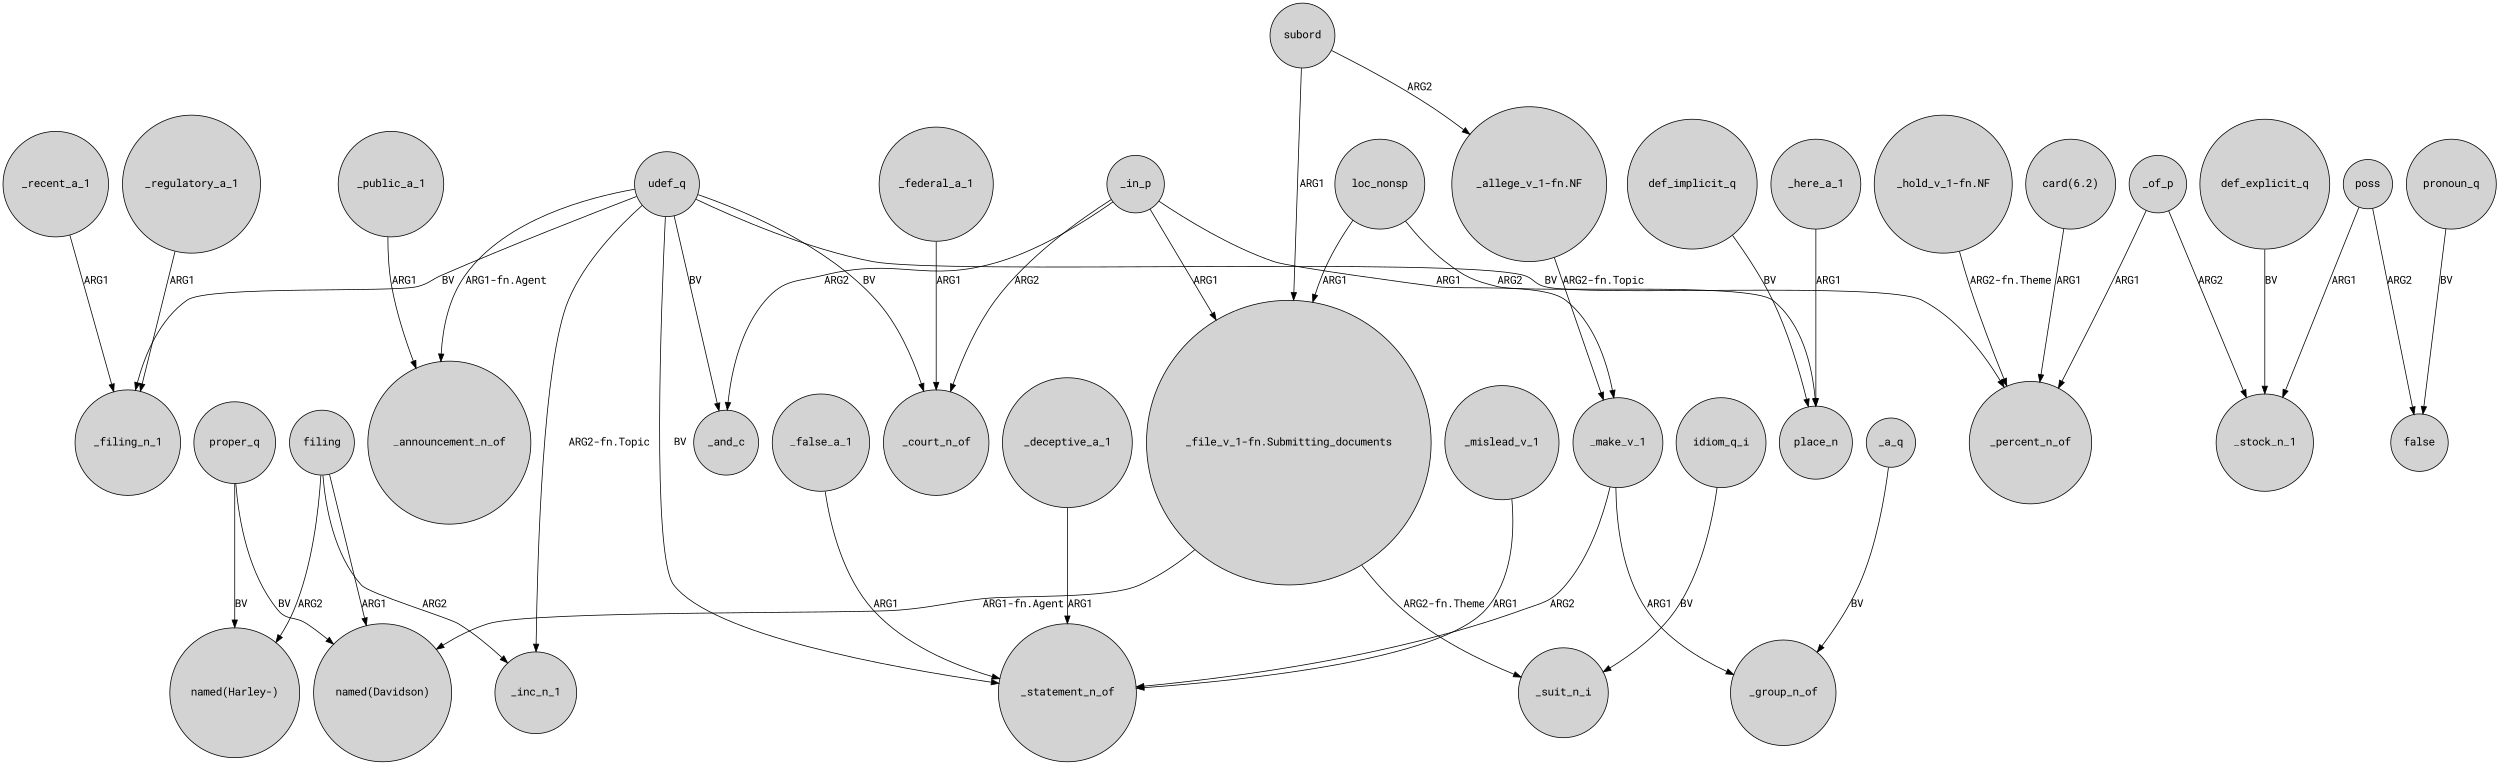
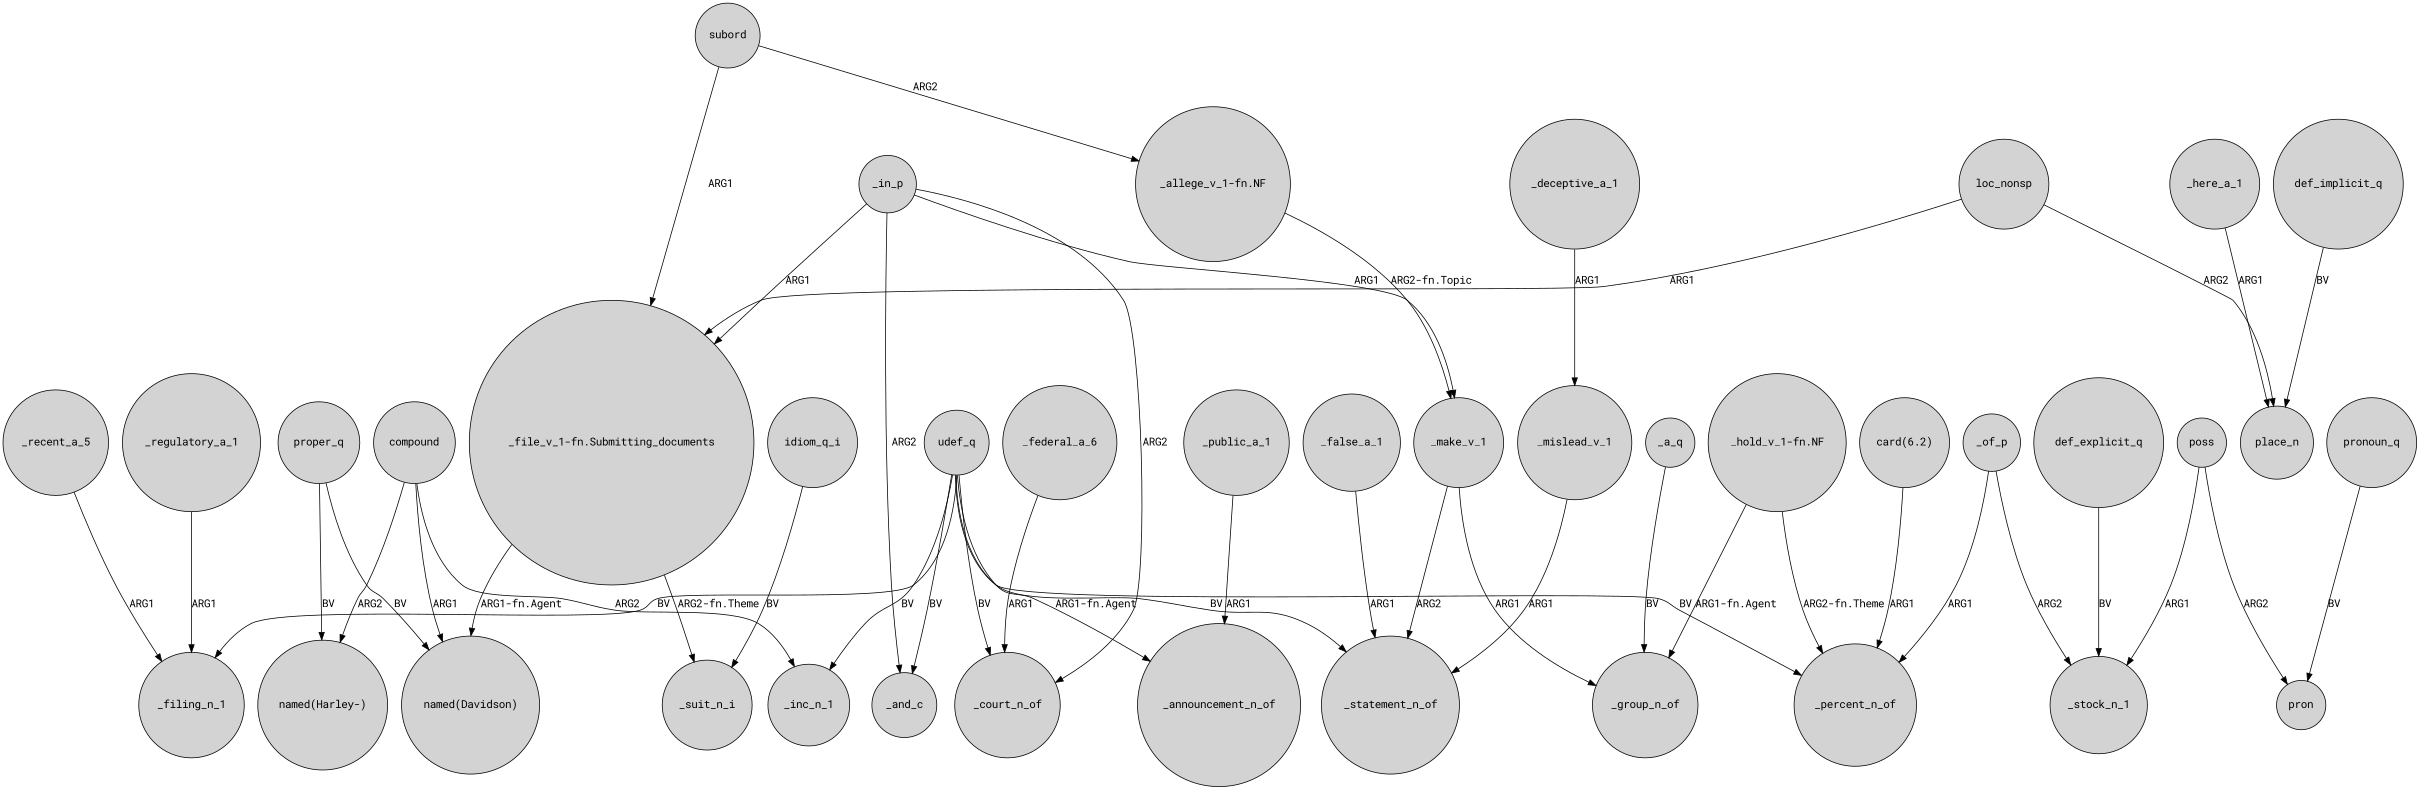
(56, 184) -> (56, 443)
(936, 184) -> (1060, 443)
(322, 443) -> (414, 443)
(609, 443) -> (908, 604)
(2419, 443) -> (2301, 705)
(1067, 562) -> (1575, 314)
none -> (1709, 578)
